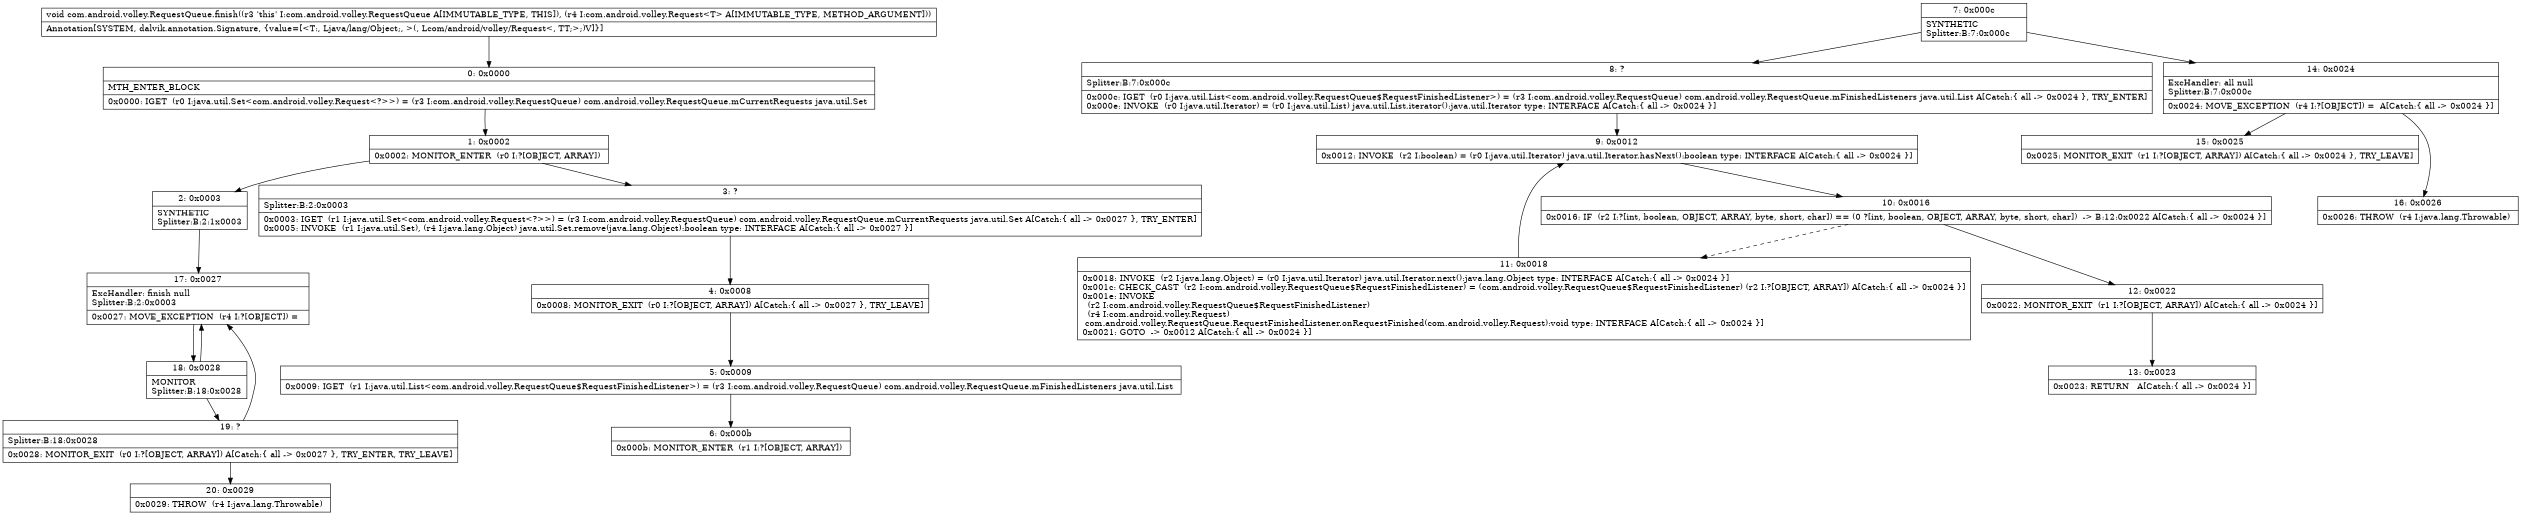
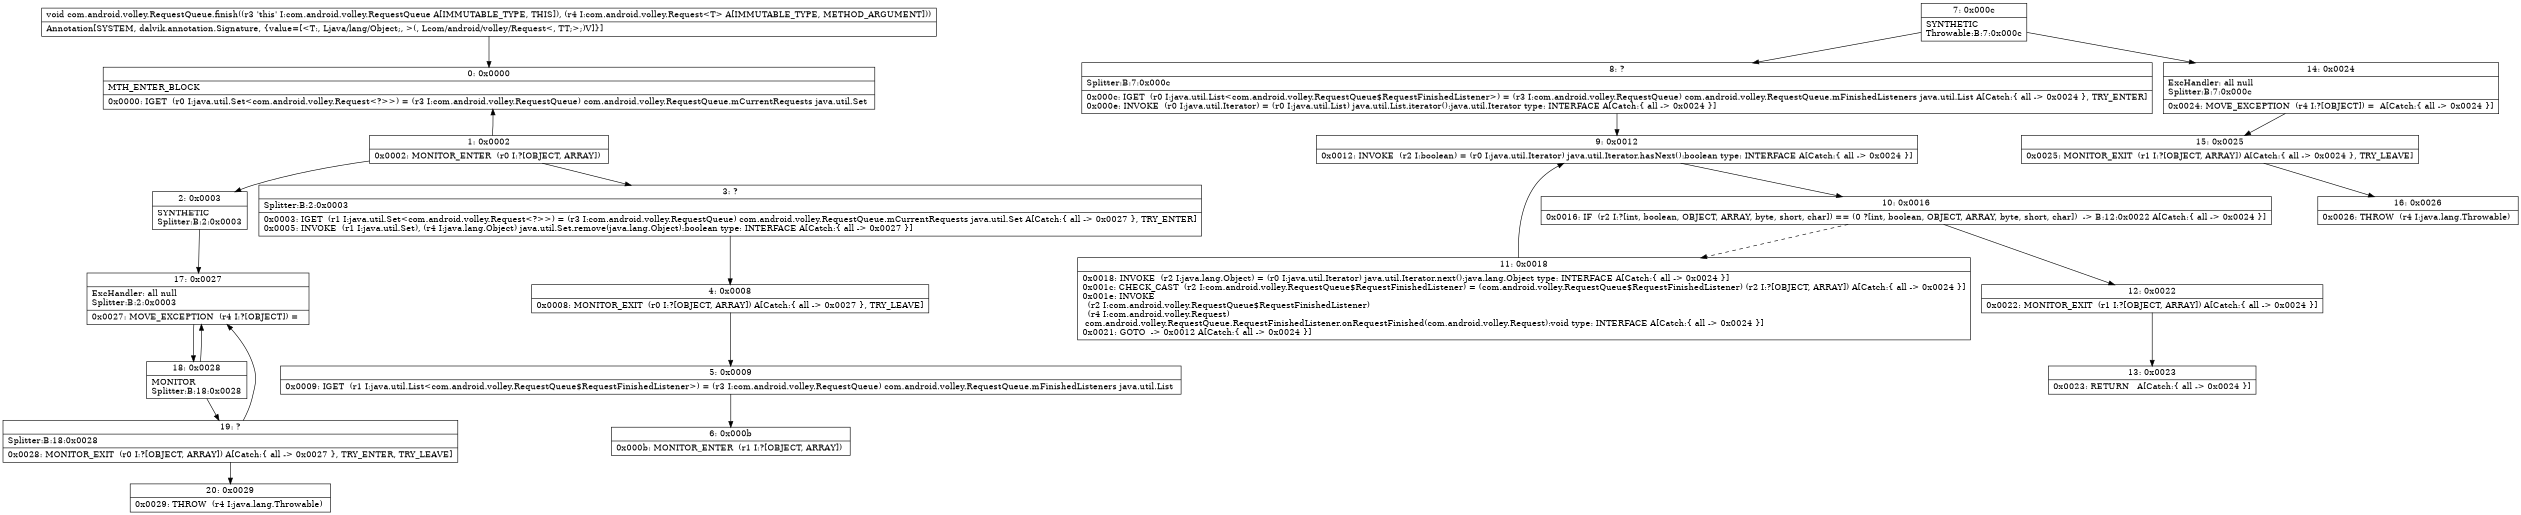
(1968, 34) -> (1974, 34)
(485, 119) -> (493, 125)
(2429, 148) -> (2316, 179)
(200, 222) -> (200, 222)
(141, 294) -> (134, 294)
